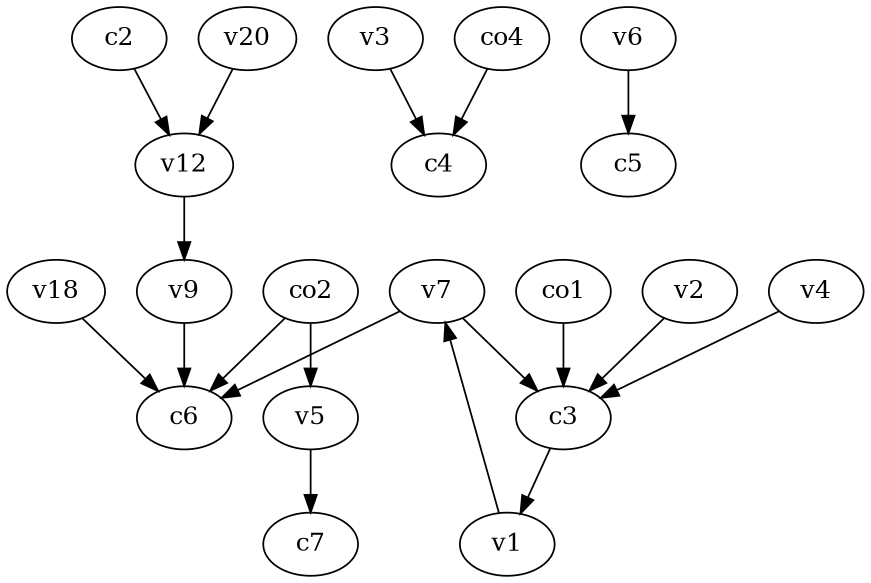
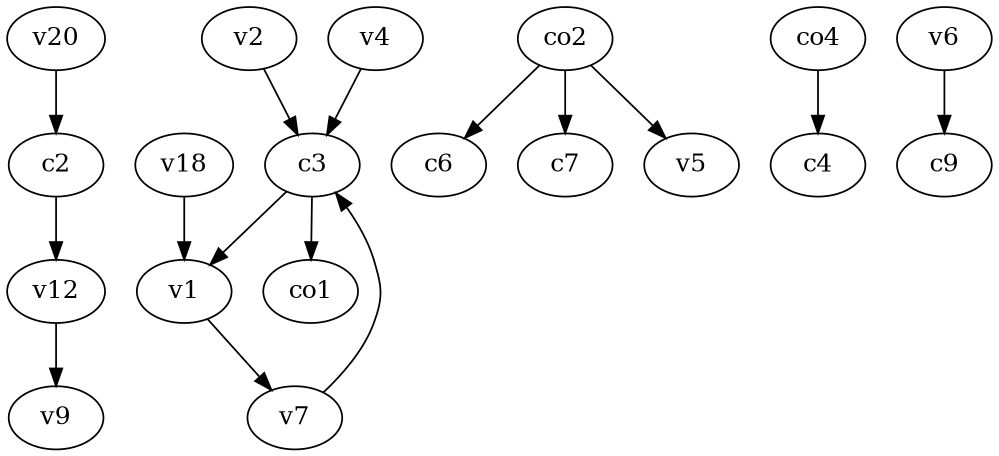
(376, 39) -> none
(220, 94) -> (56, 93)
(628, 165) -> (944, 165)
(184, 346) -> none
(563, 346) -> (312, 220)
(114, 348) -> (184, 220)
(323, 349) -> none
(311, 472) -> (565, 93)
